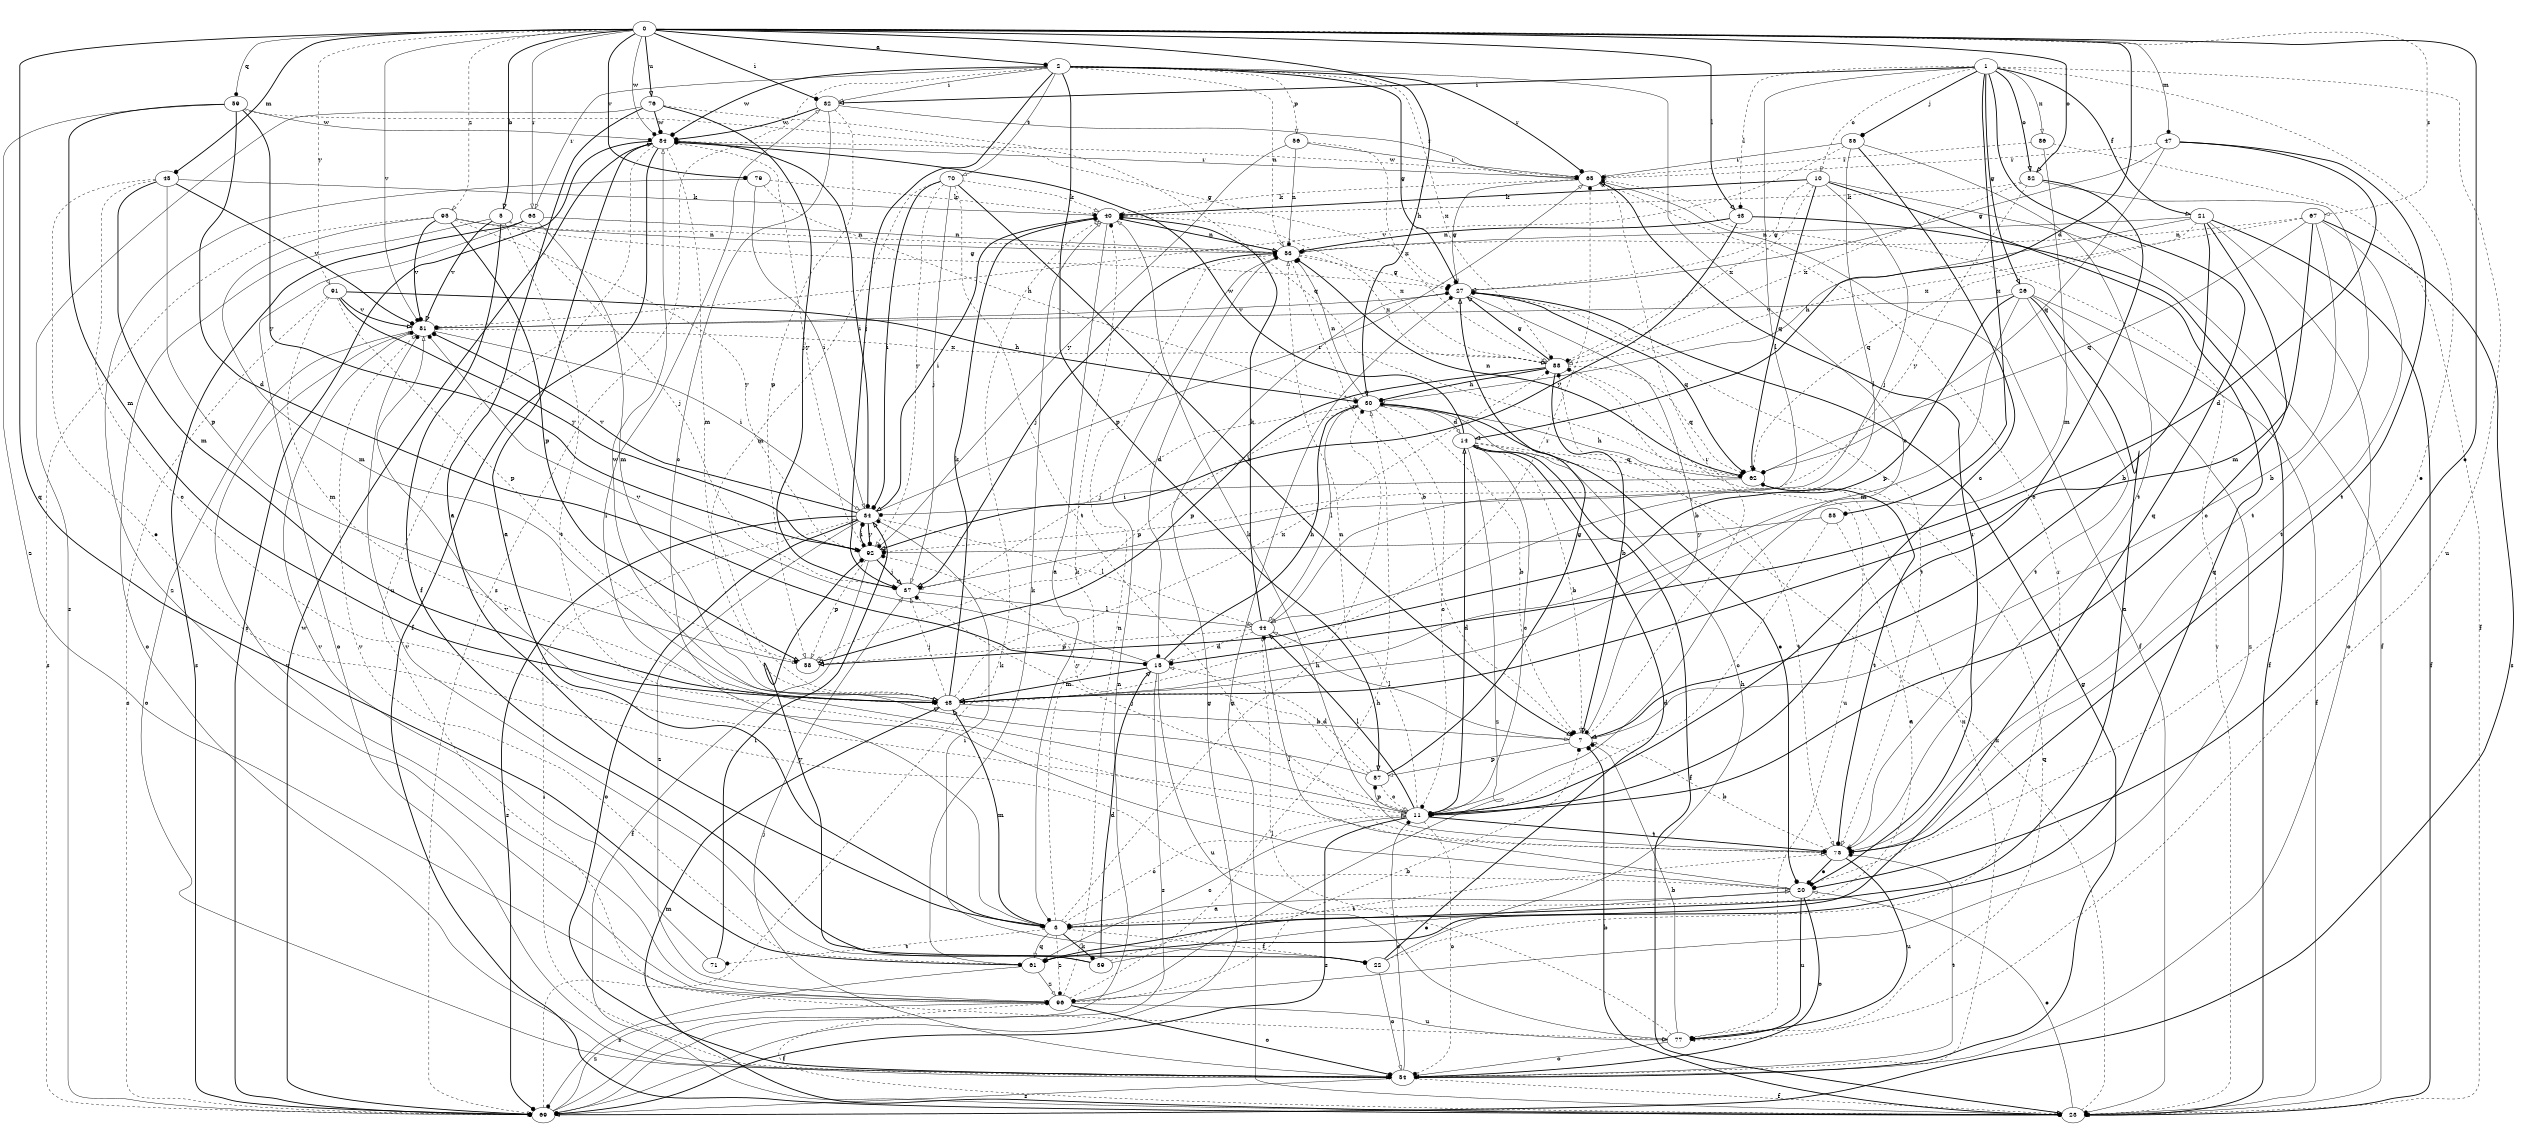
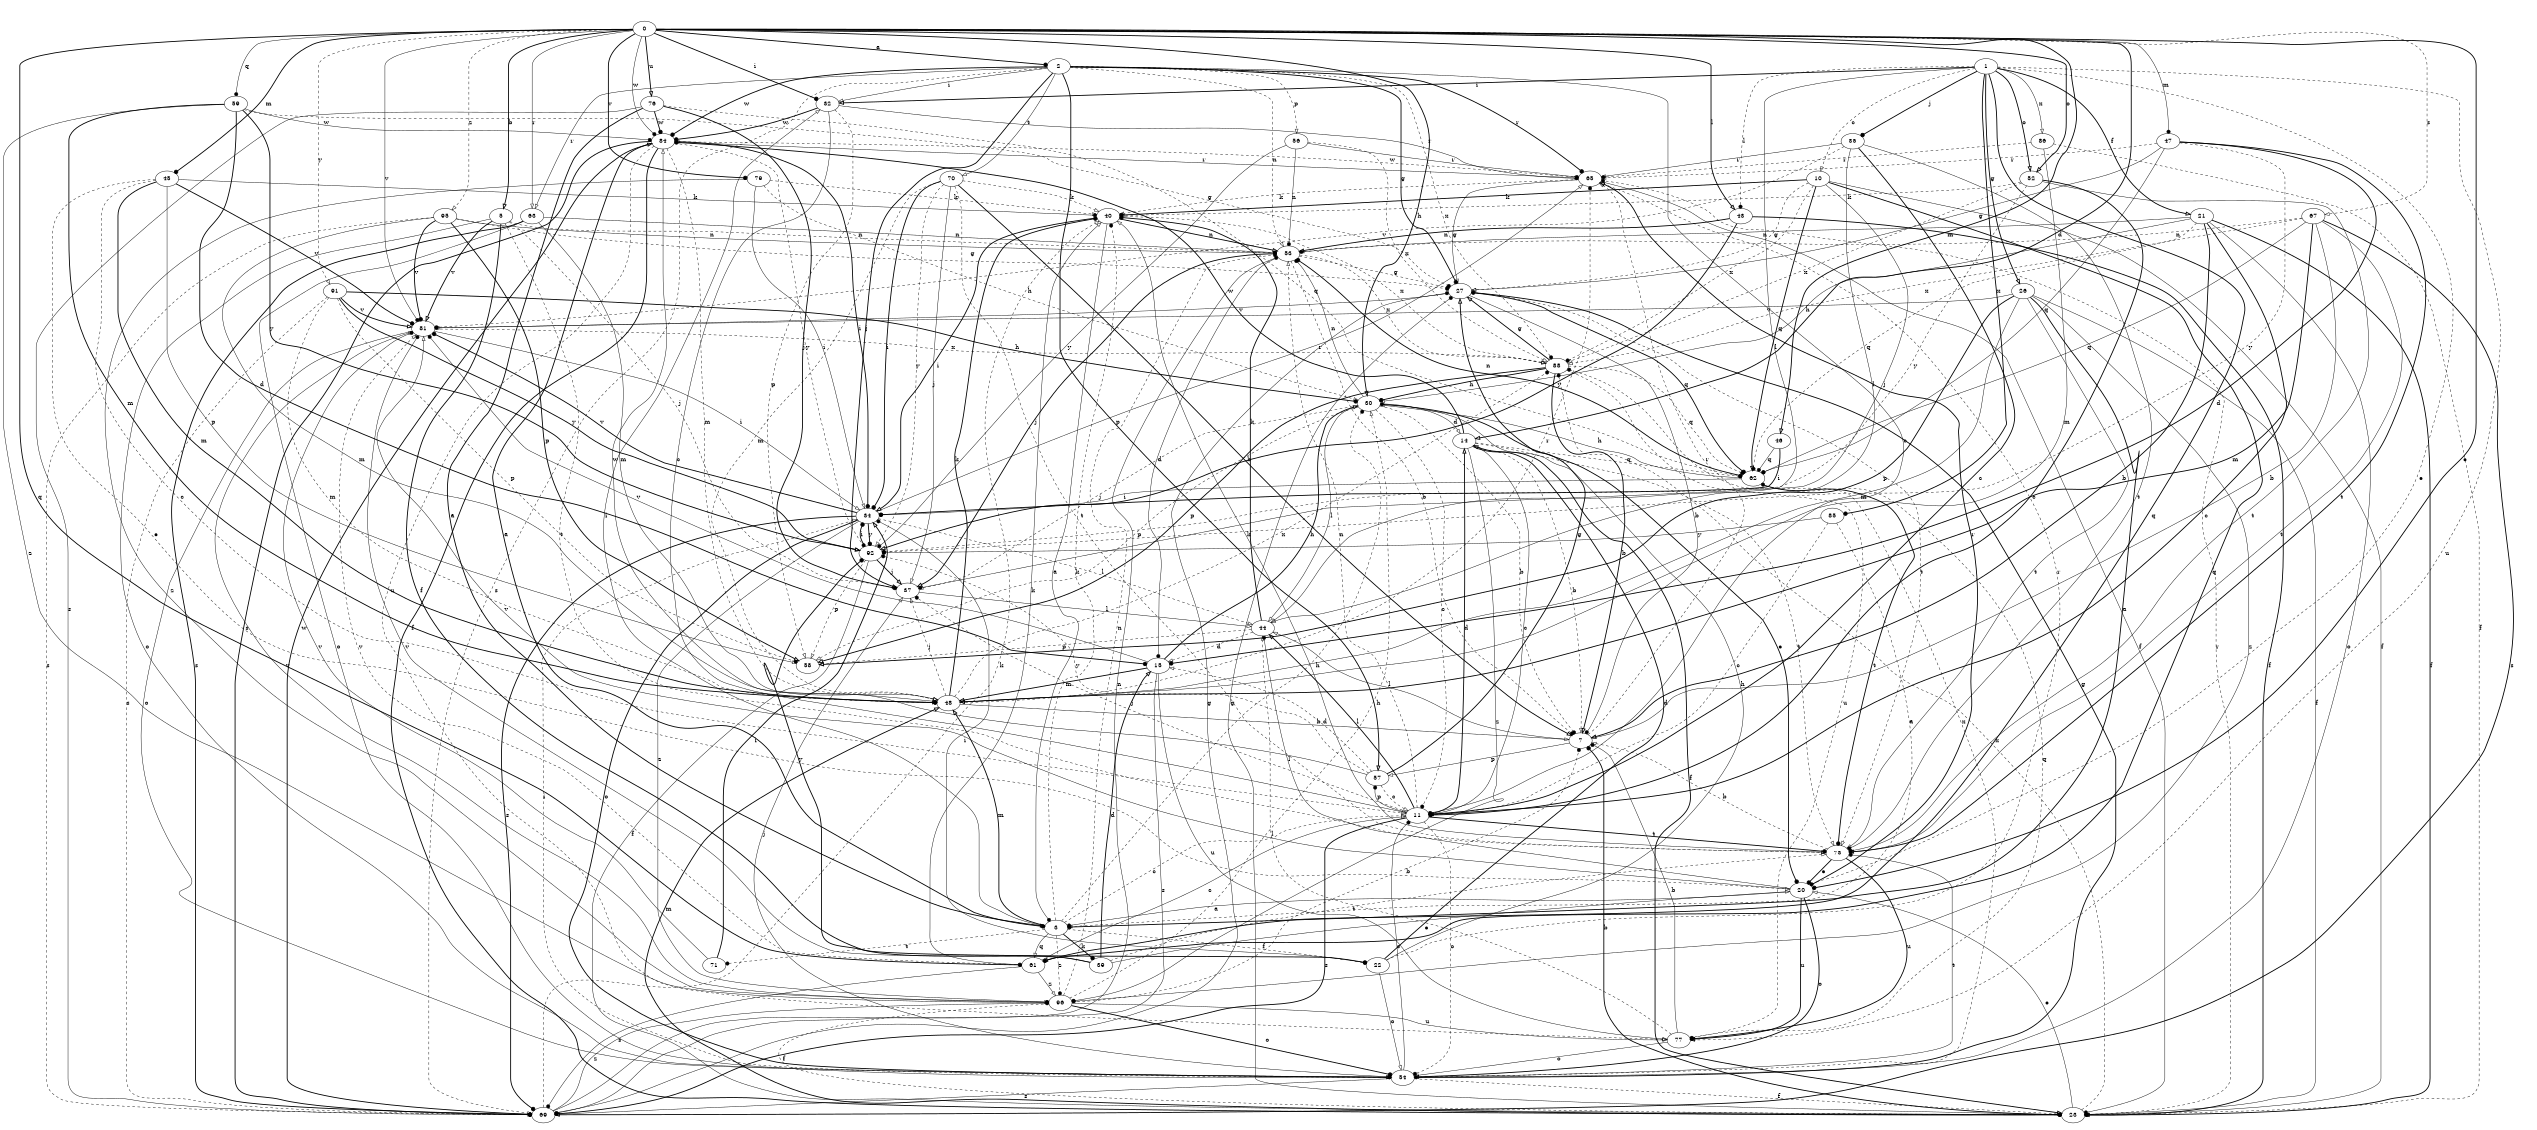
(717, 342) -> (1774, 497)
none -> (1779, 441)
